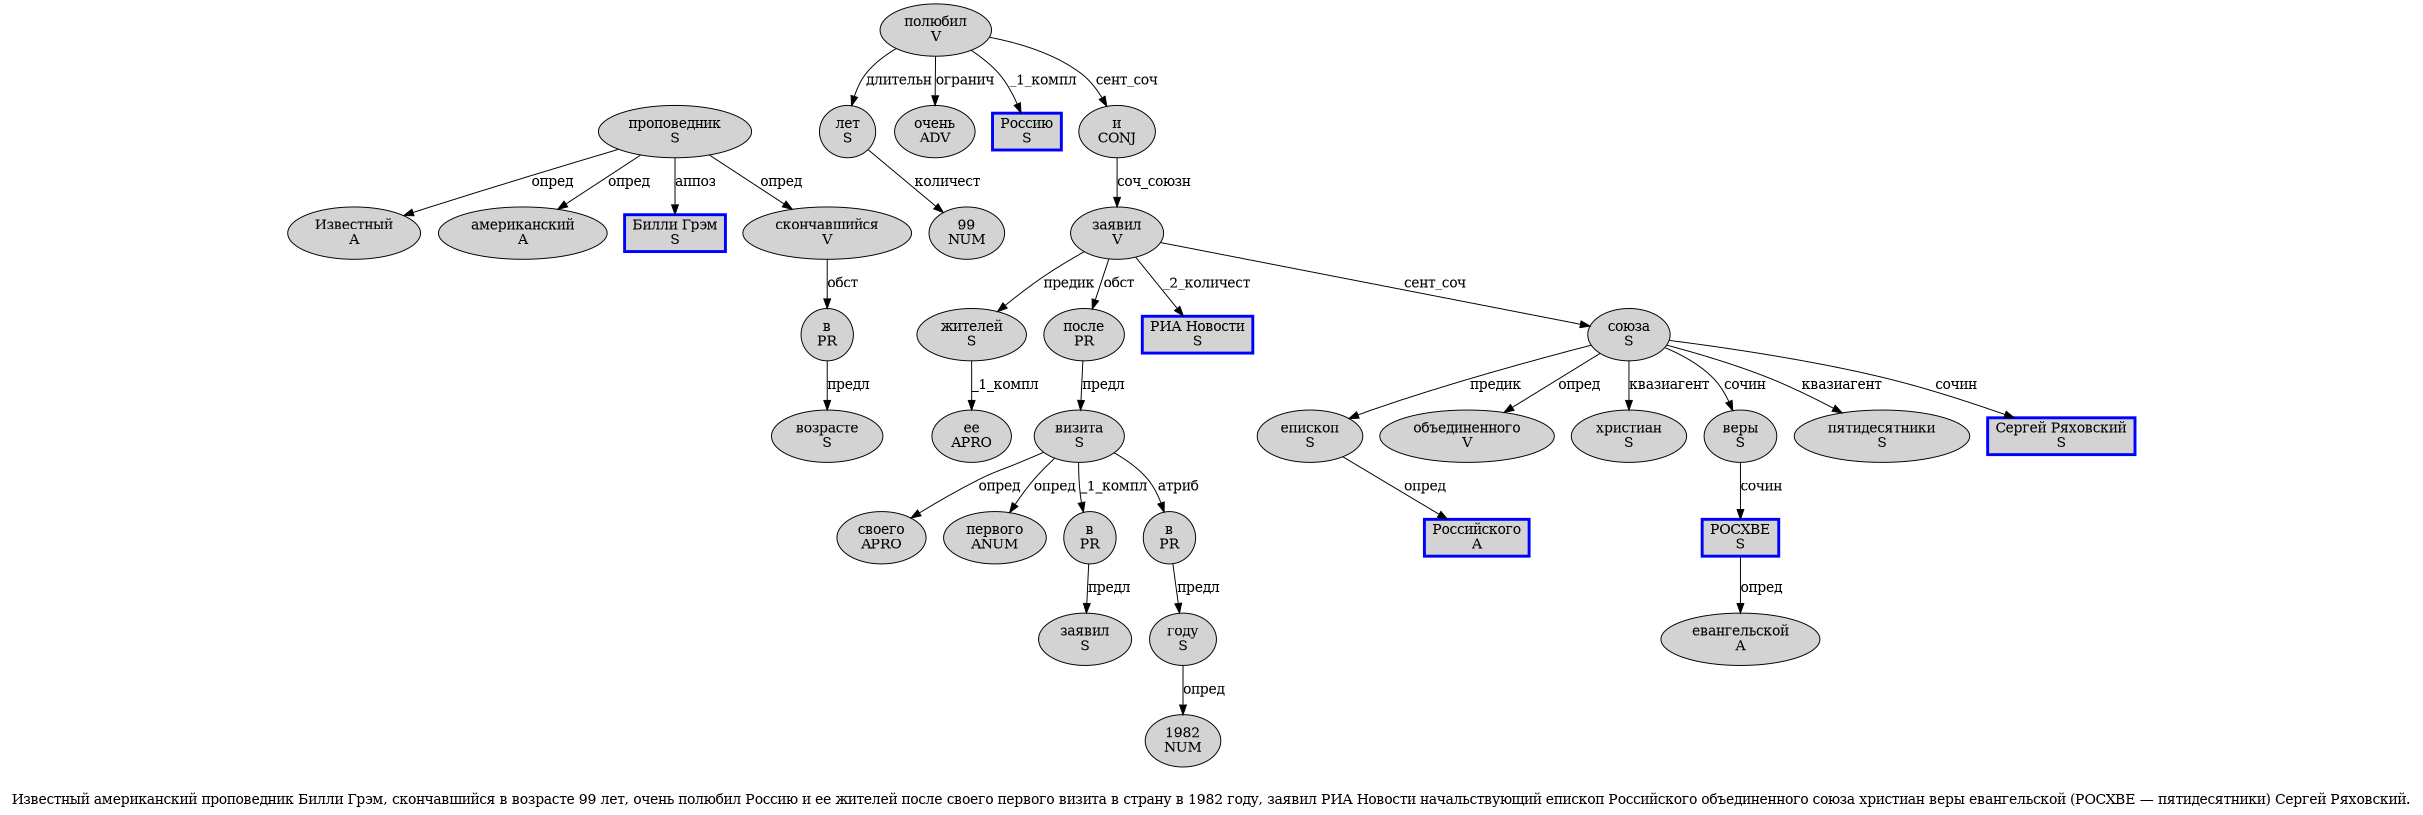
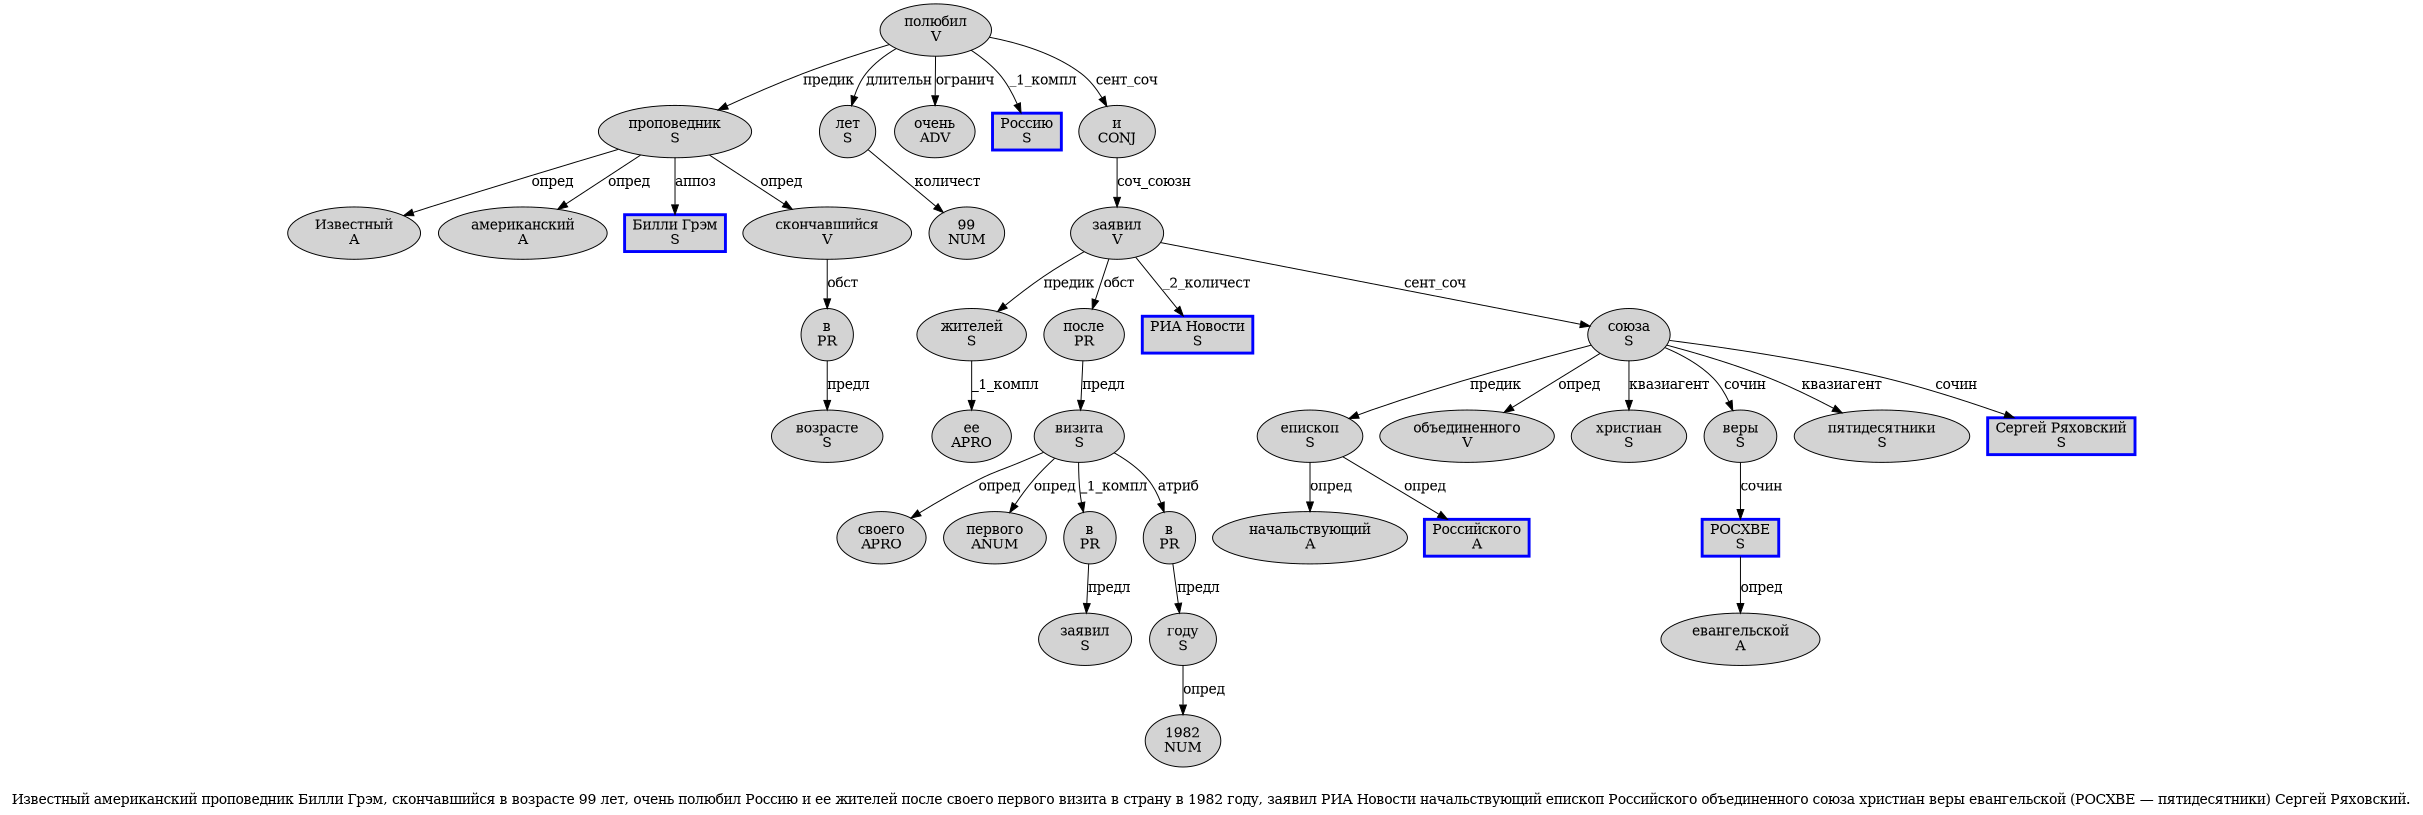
none -> (807, 72)
none -> (1310, 538)
